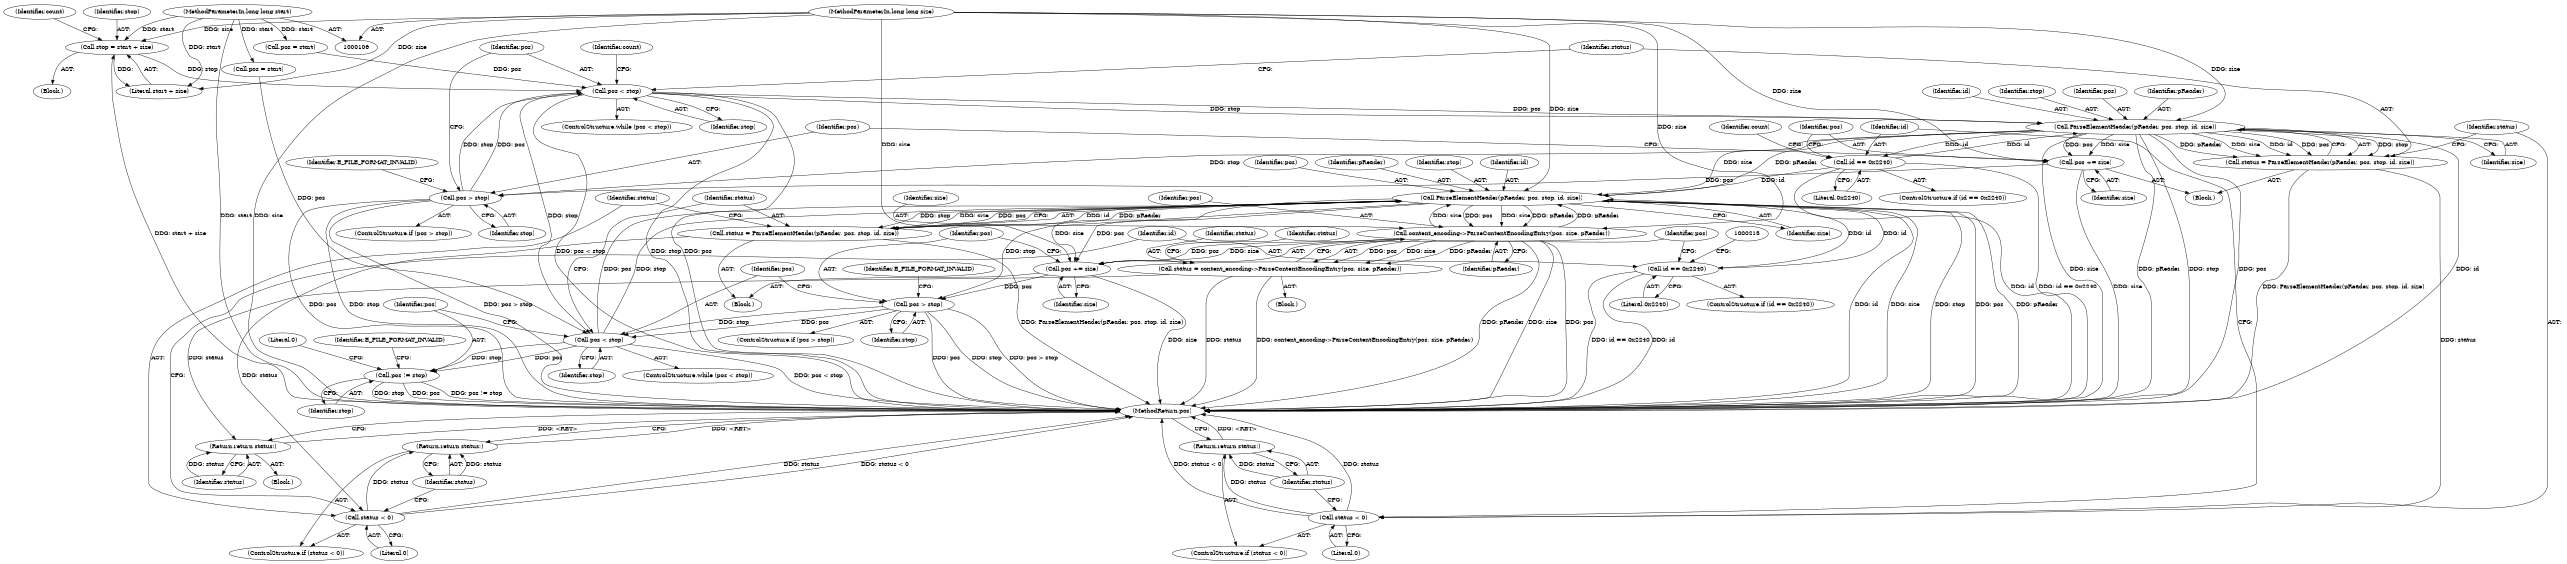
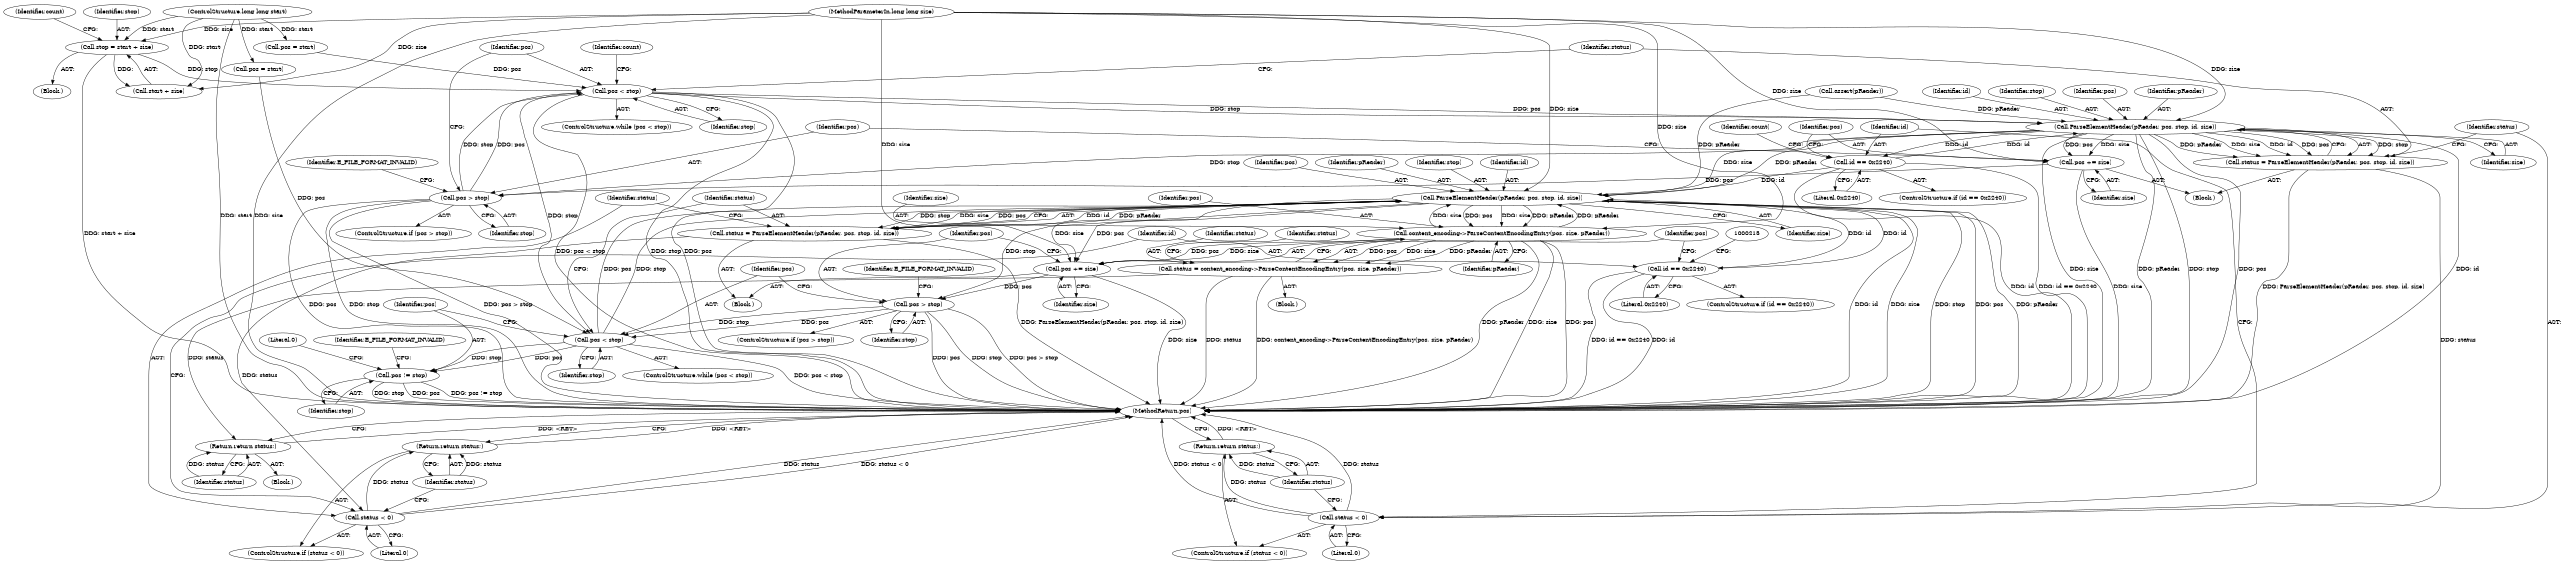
(237, 12) -> (237, 12)
(356, 47) -> none
(159, 92) -> (159, 92)
none -> (1851, 92)
(317, 399) -> (303, 399)
